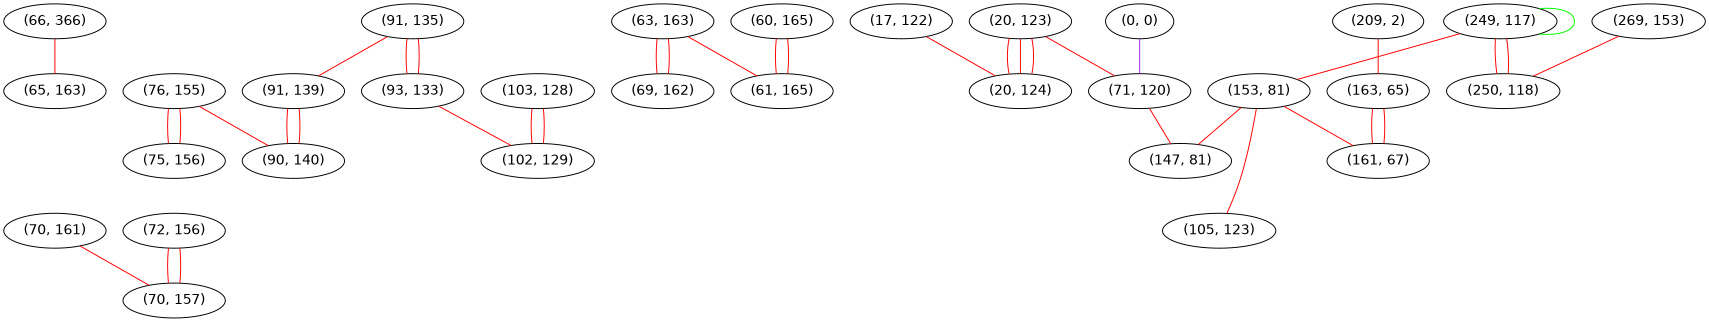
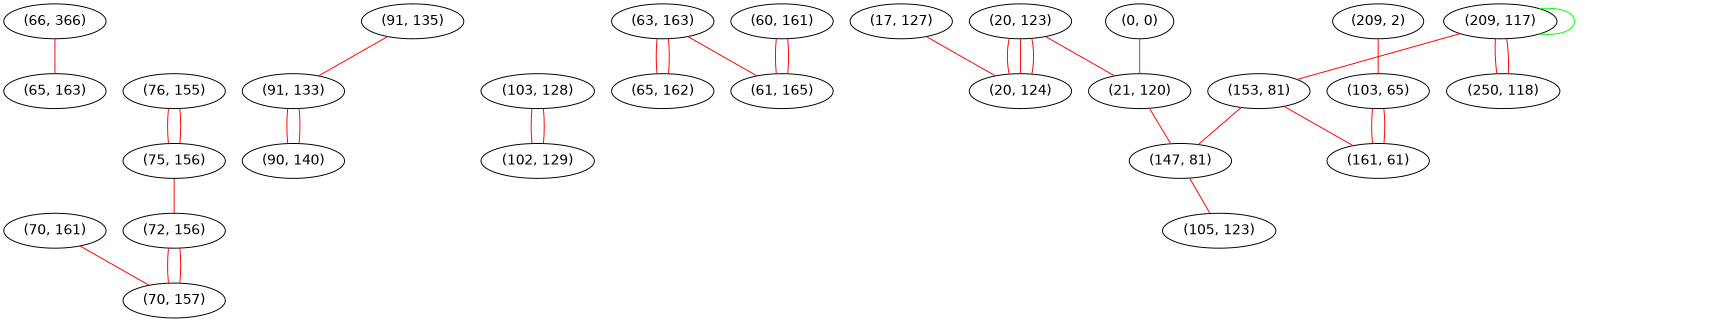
(782, 21) -> (782, 21)
(901, 21) -> (901, 21)
(1500, 21) -> (1500, 21)
(1649, 21) -> none
(293, 91) -> (293, 91)
(413, 91) -> none
(663, 91) -> (663, 91)
(1140, 91) -> (1140, 91)
(1378, 91) -> (1378, 91)
(234, 126) -> none
(1378, 161) -> (1378, 161)
(1245, 162) -> (1200, 196)
none -> (174, 196)
